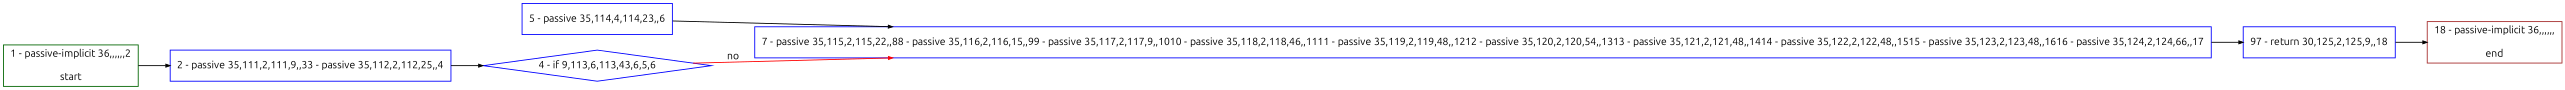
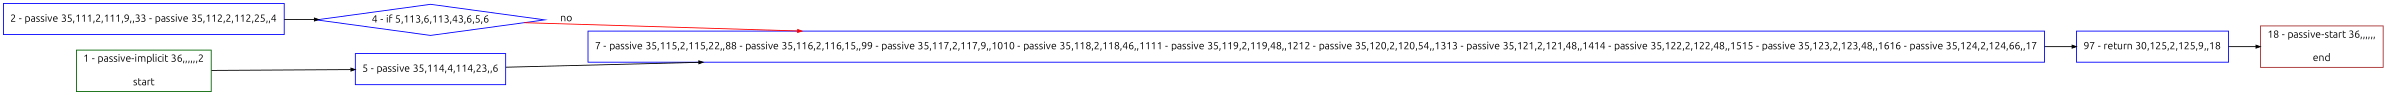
(2495, 42) -> (2322, 47)
(152, 66) -> (281, 70)
(597, 66) -> (431, 20)
